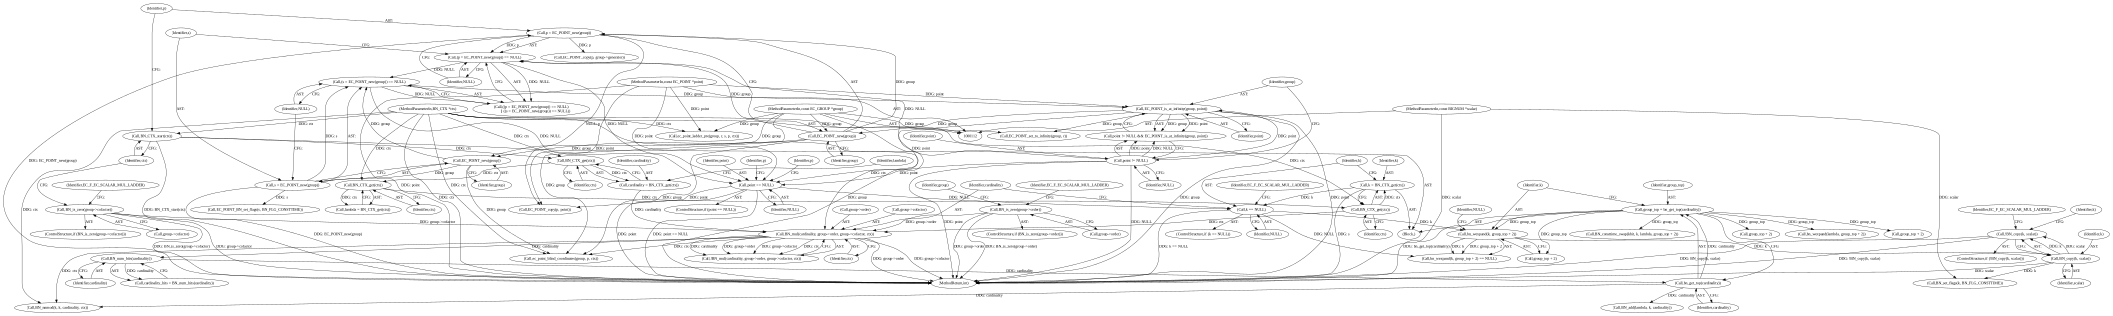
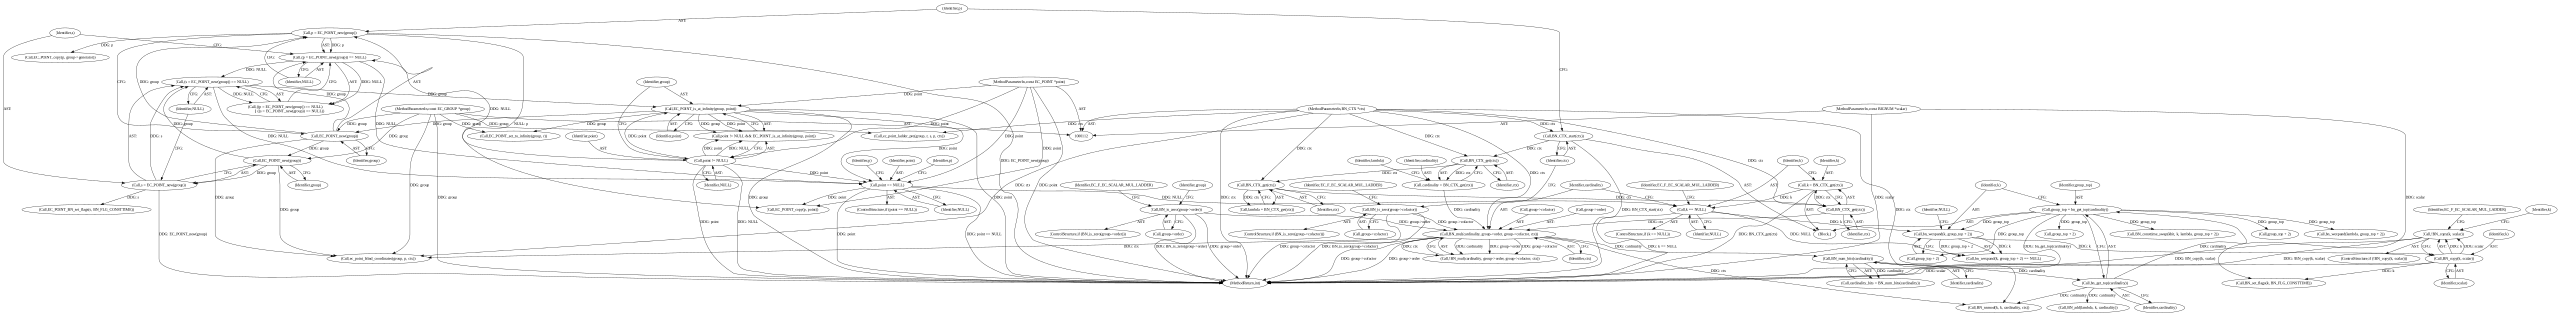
(685, 108) -> (878, 128)
(1344, 234) -> (1758, 234)
